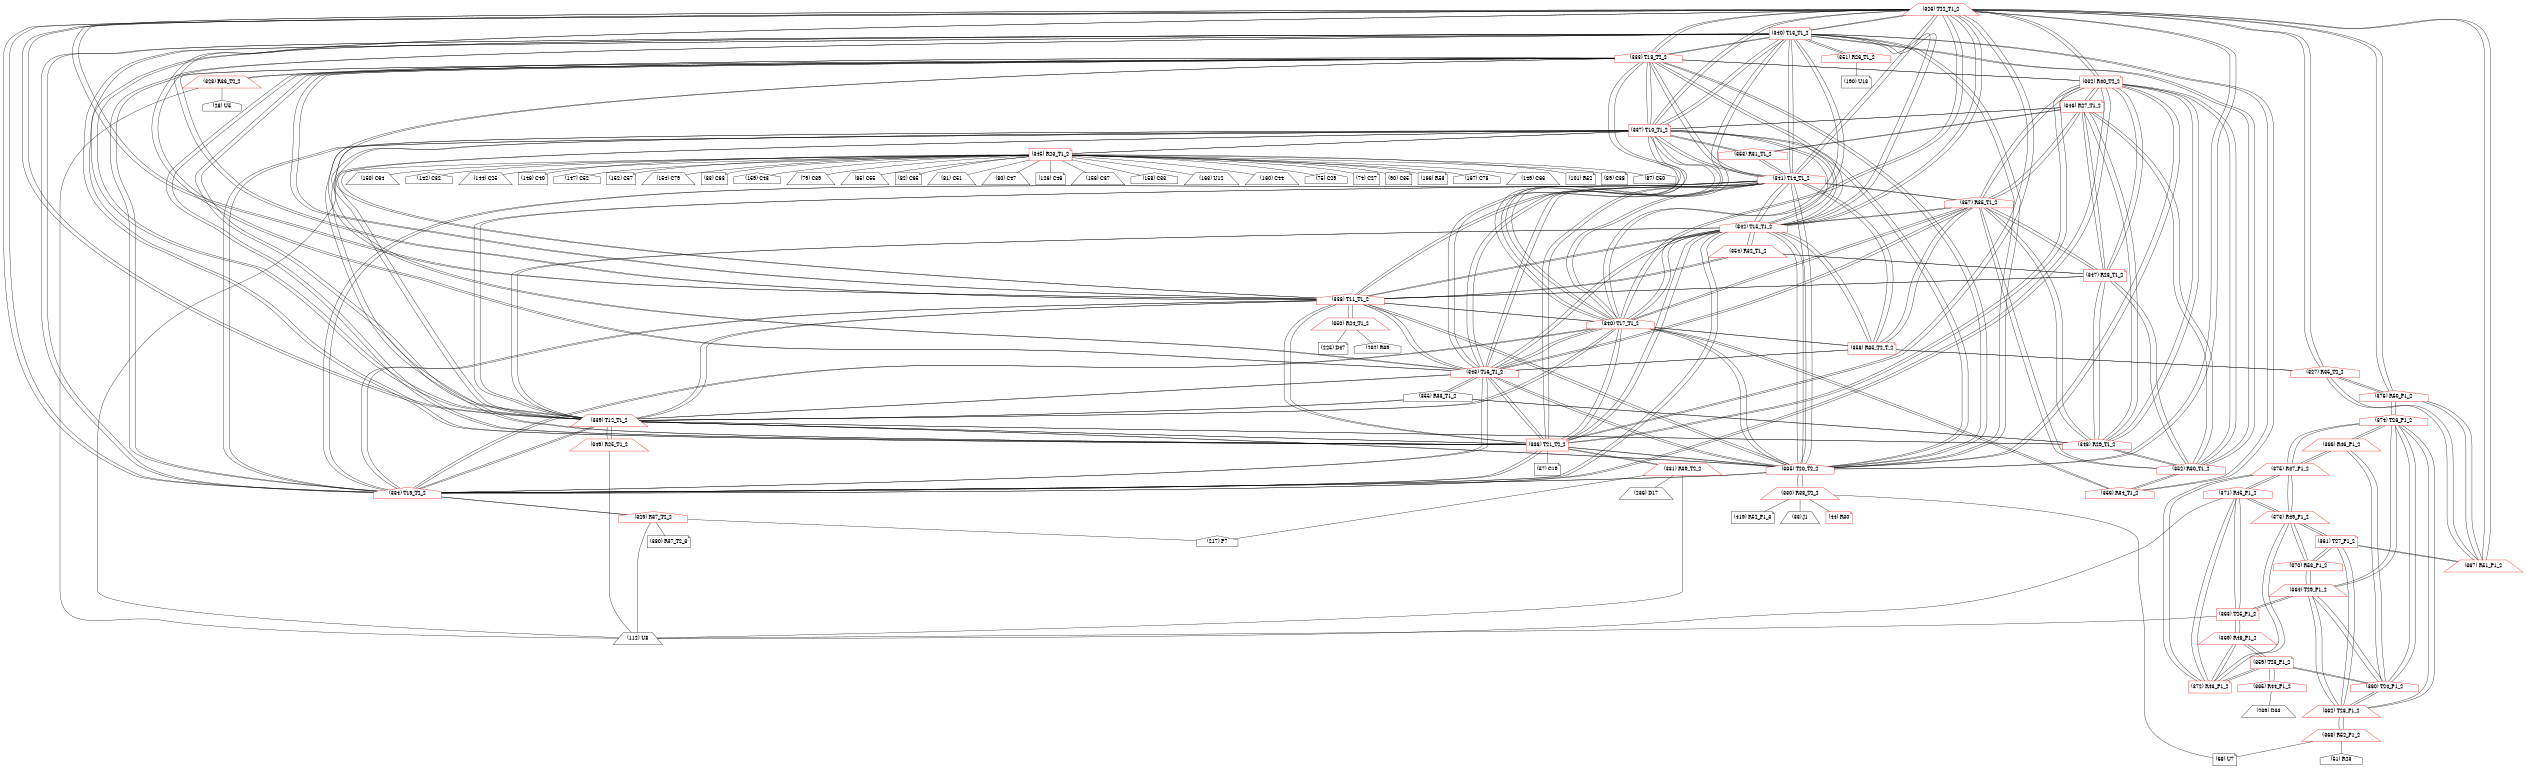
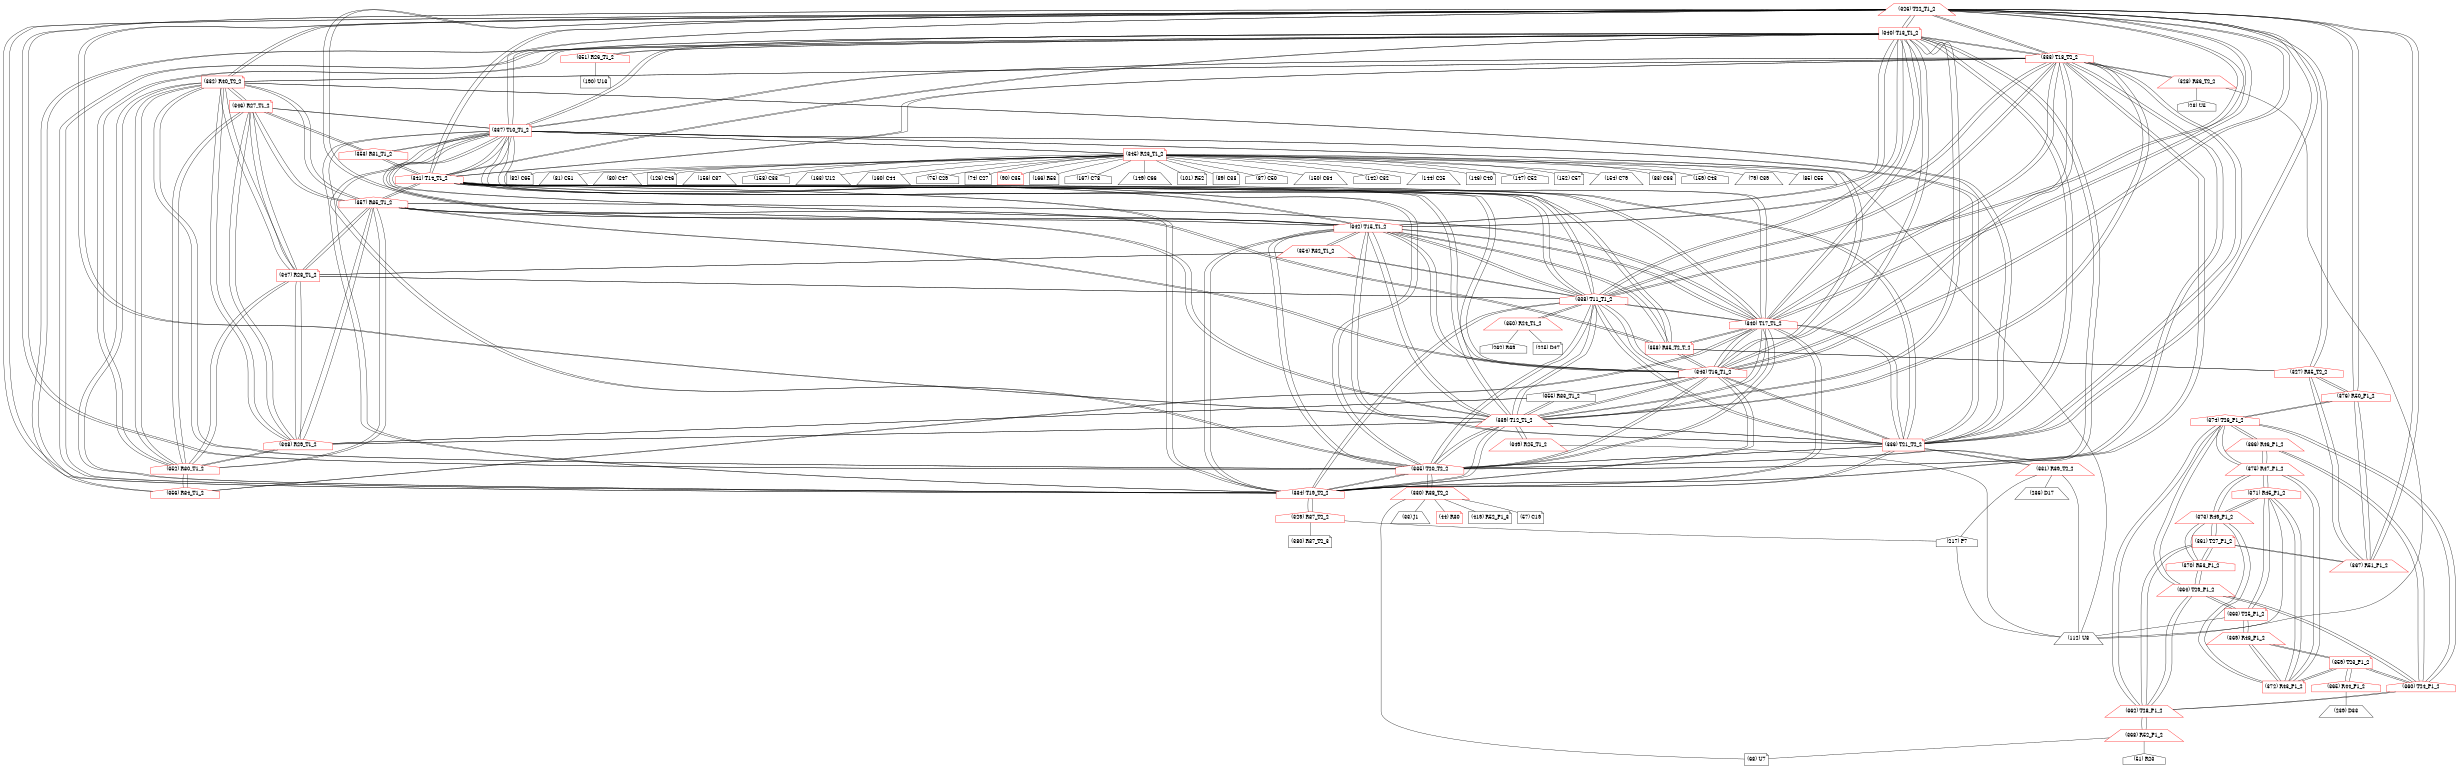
(1399, 179) -> (1010, 179)
(1547, 457) -> (1490, 505)
(638, 576) -> (1982, 621)
